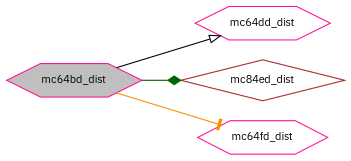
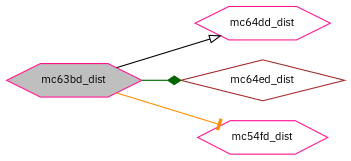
(74, 80) -> (74, 80)
(263, 80) -> (263, 80)
(263, 137) -> (263, 137)
